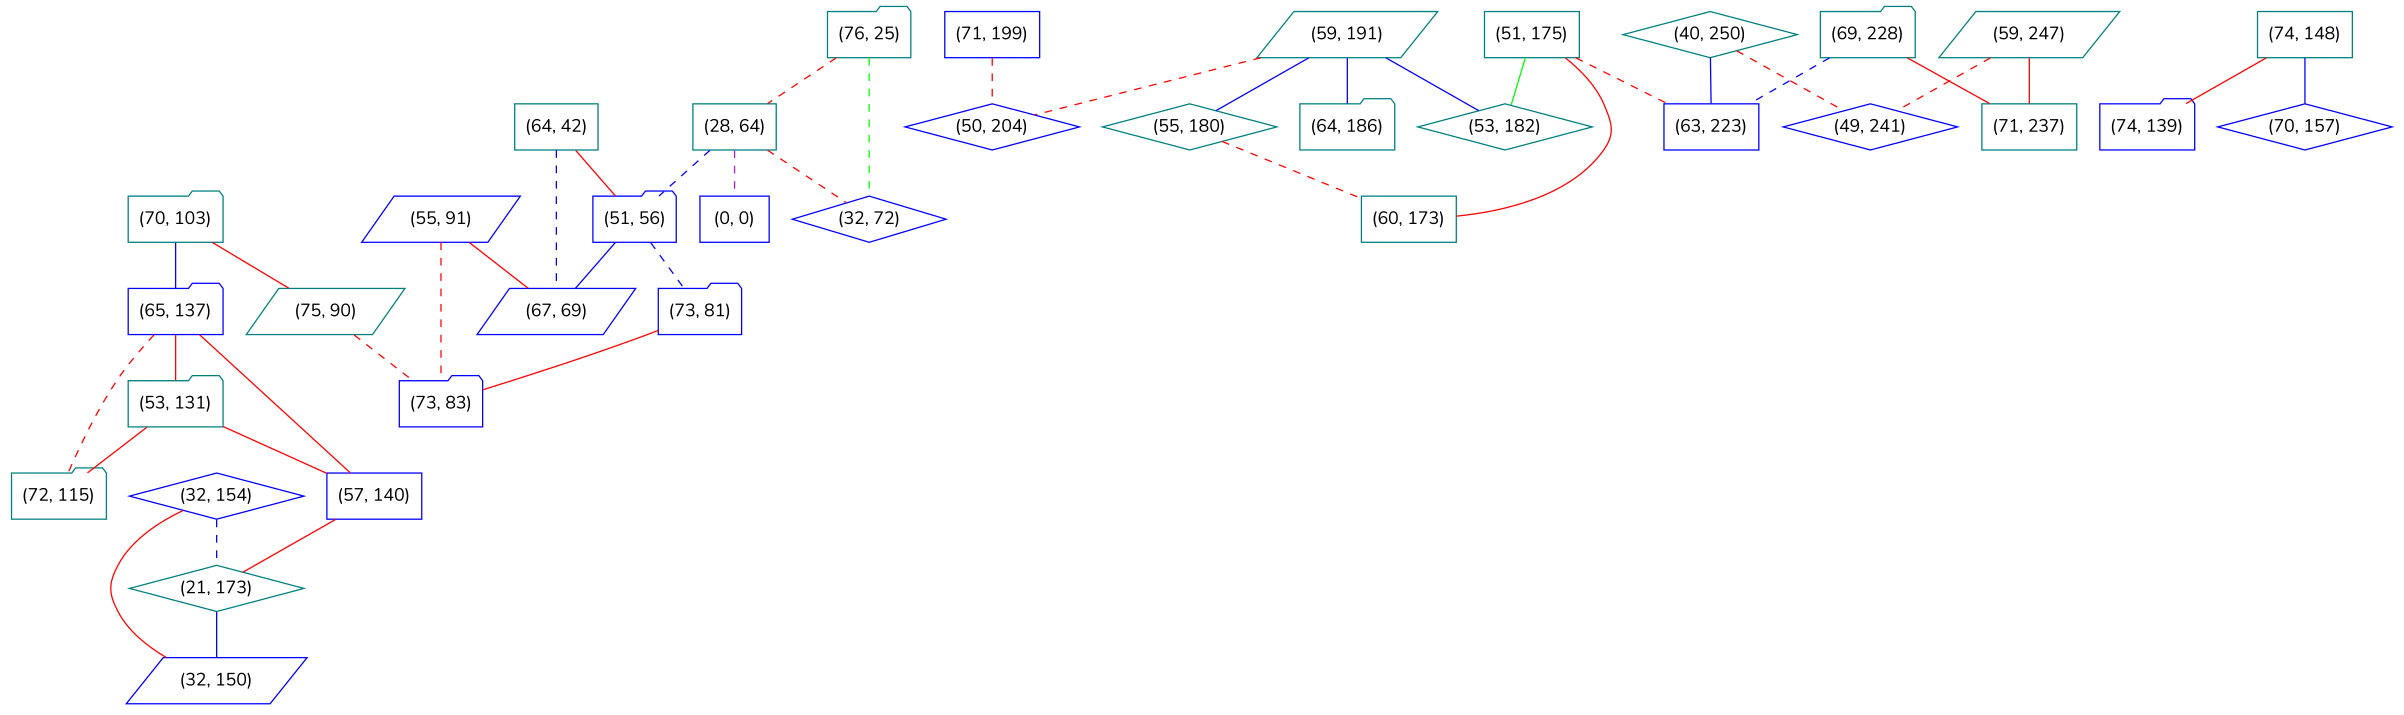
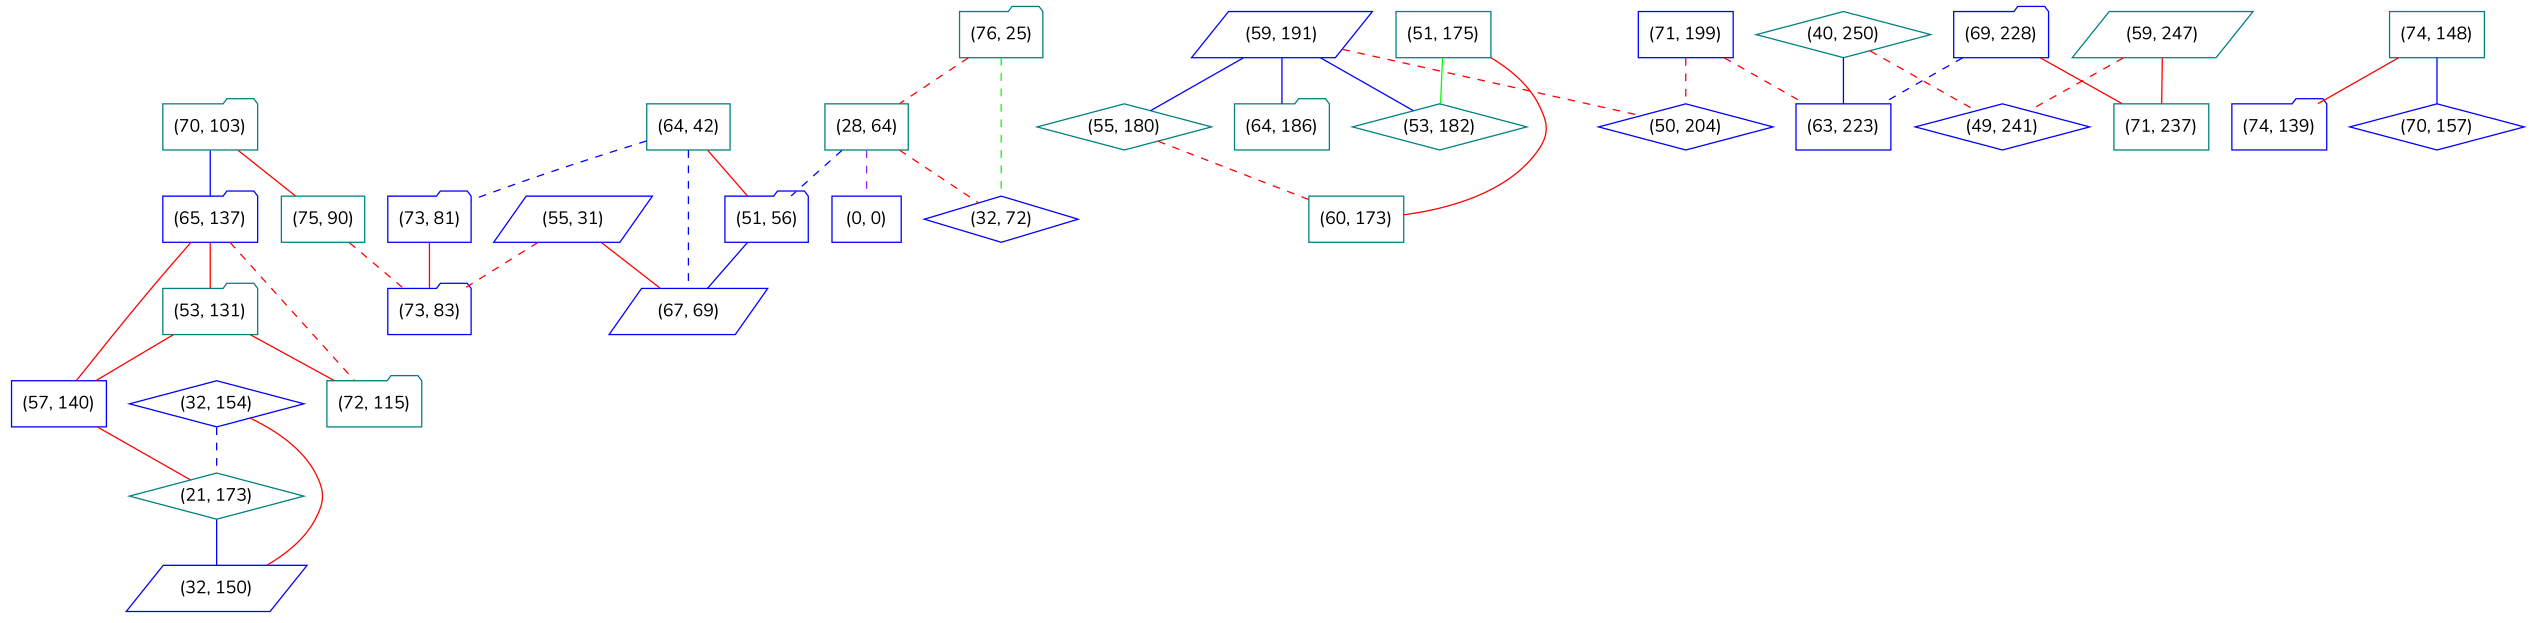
(1347, 35) -> (1282, 35)
(1868, 35) -> (2001, 35)
(1622, 81) -> (1765, 81)
(441, 219) -> (573, 219)
(667, 265) -> (558, 169)
(326, 312) -> (323, 219)
